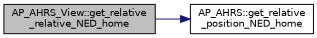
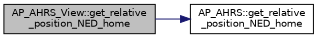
(80, 19) -> (80, 19)
